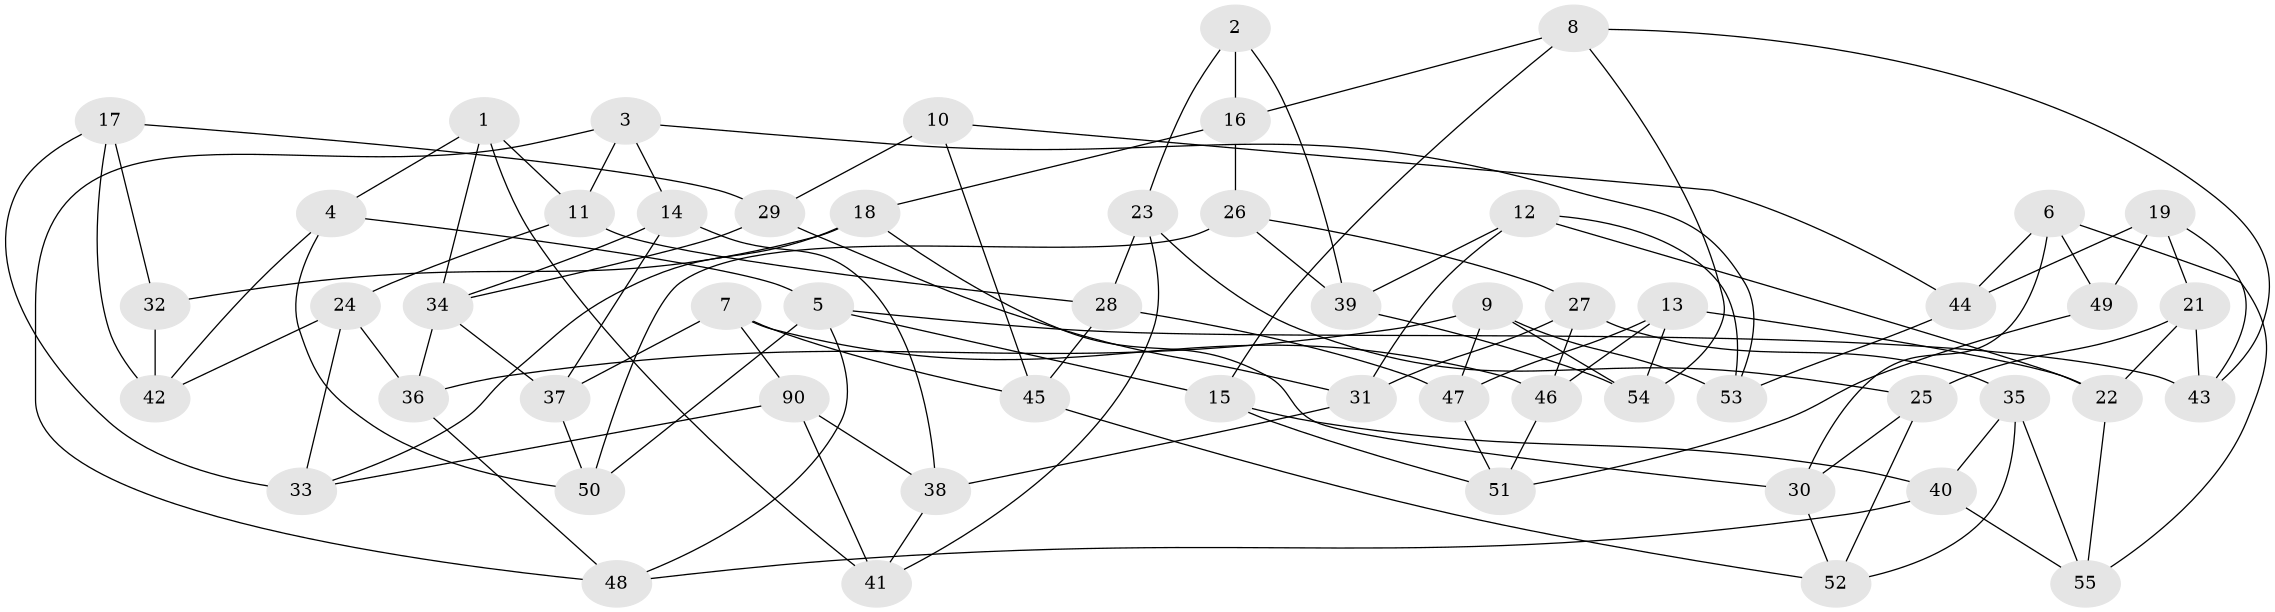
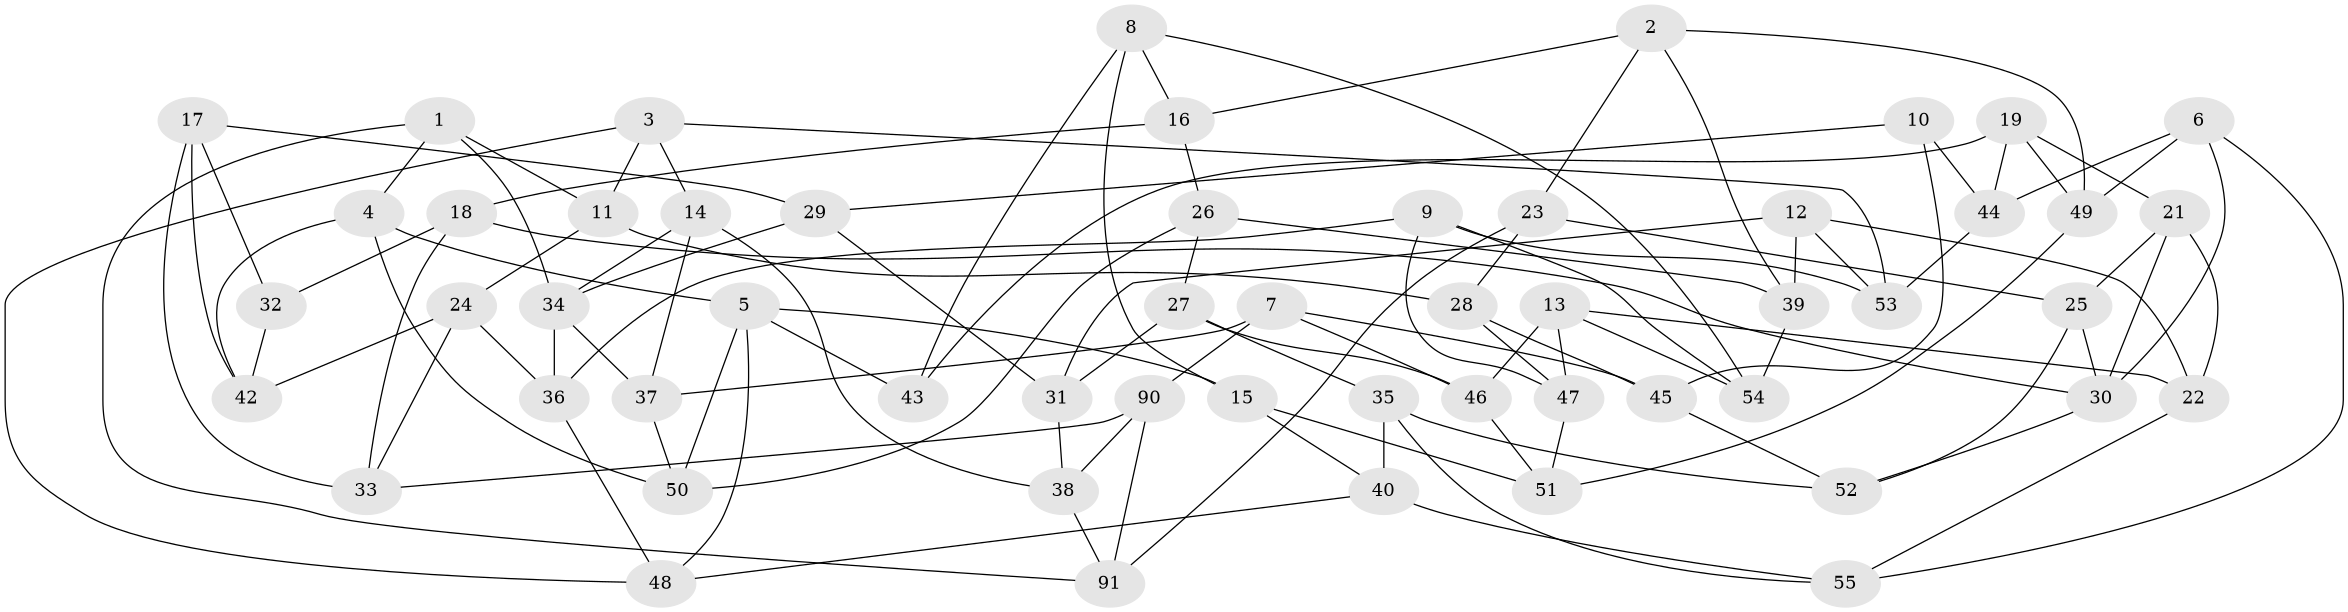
none -> (1925, 53)
(2197, 353) -> (2137, 310)
(877, 584) -> (1110, 584)
